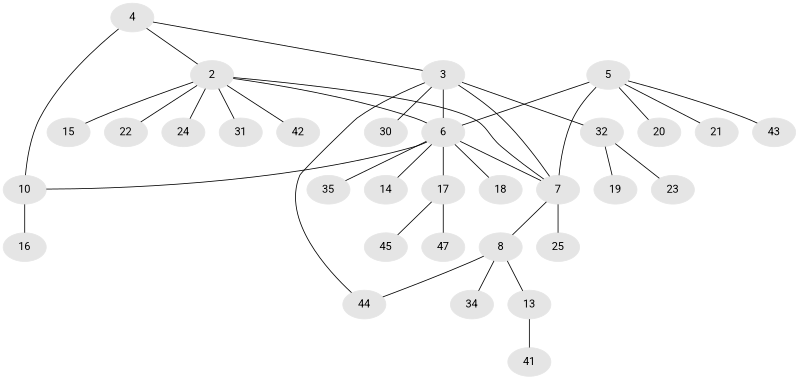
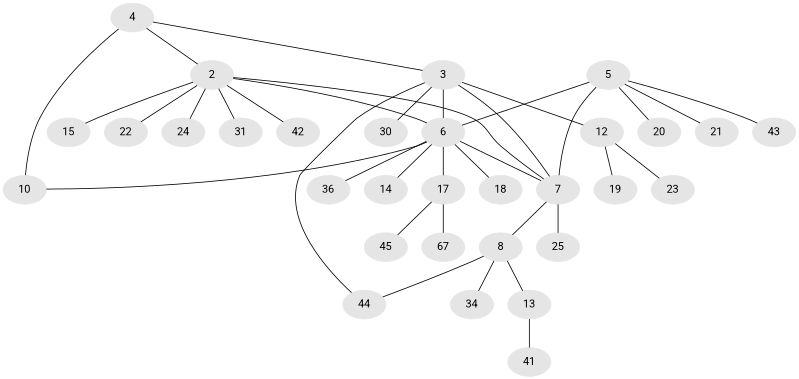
(602, 132) -> (602, 132)
(328, 190) -> (328, 190)
(25, 247) -> none
(443, 247) -> (443, 247)
